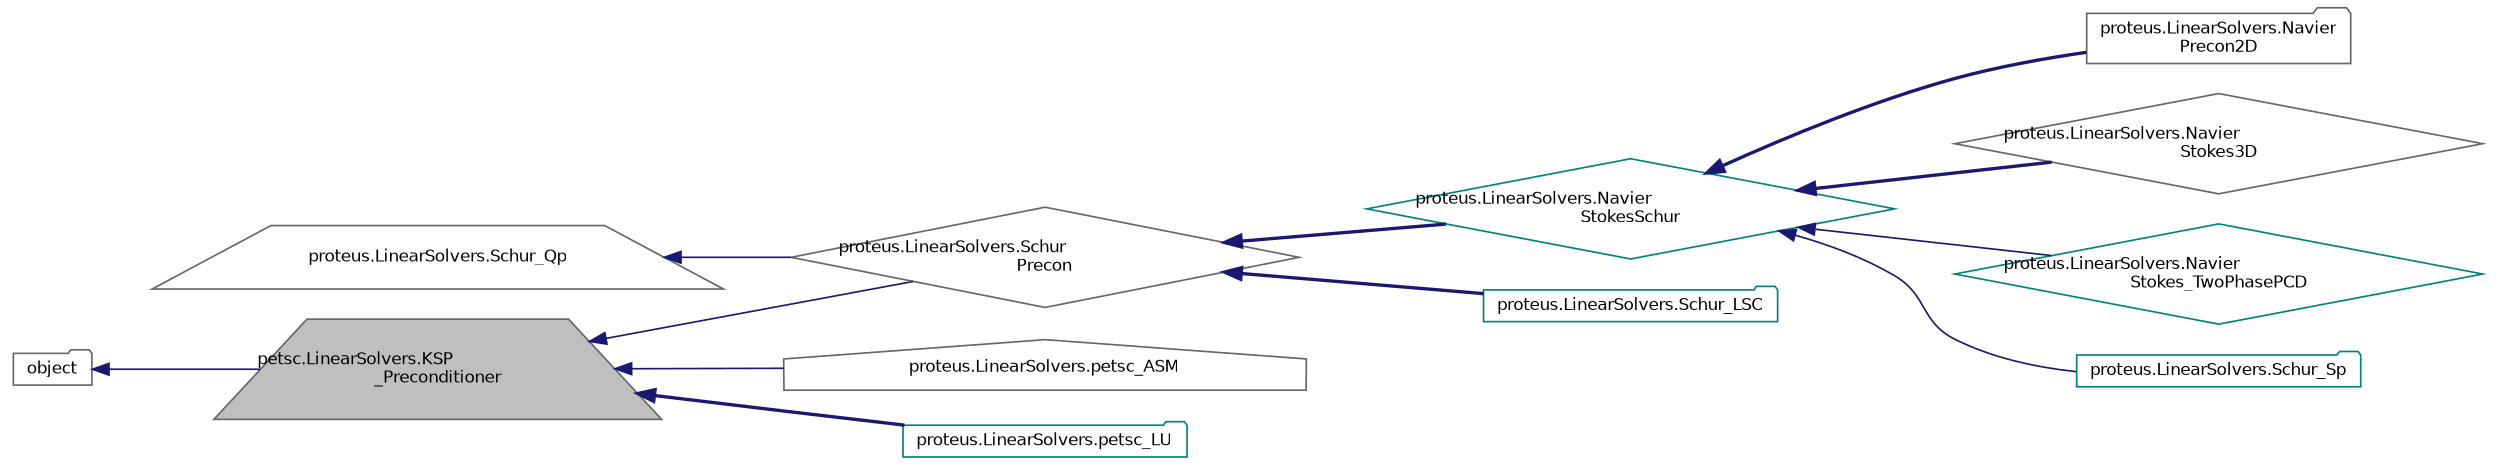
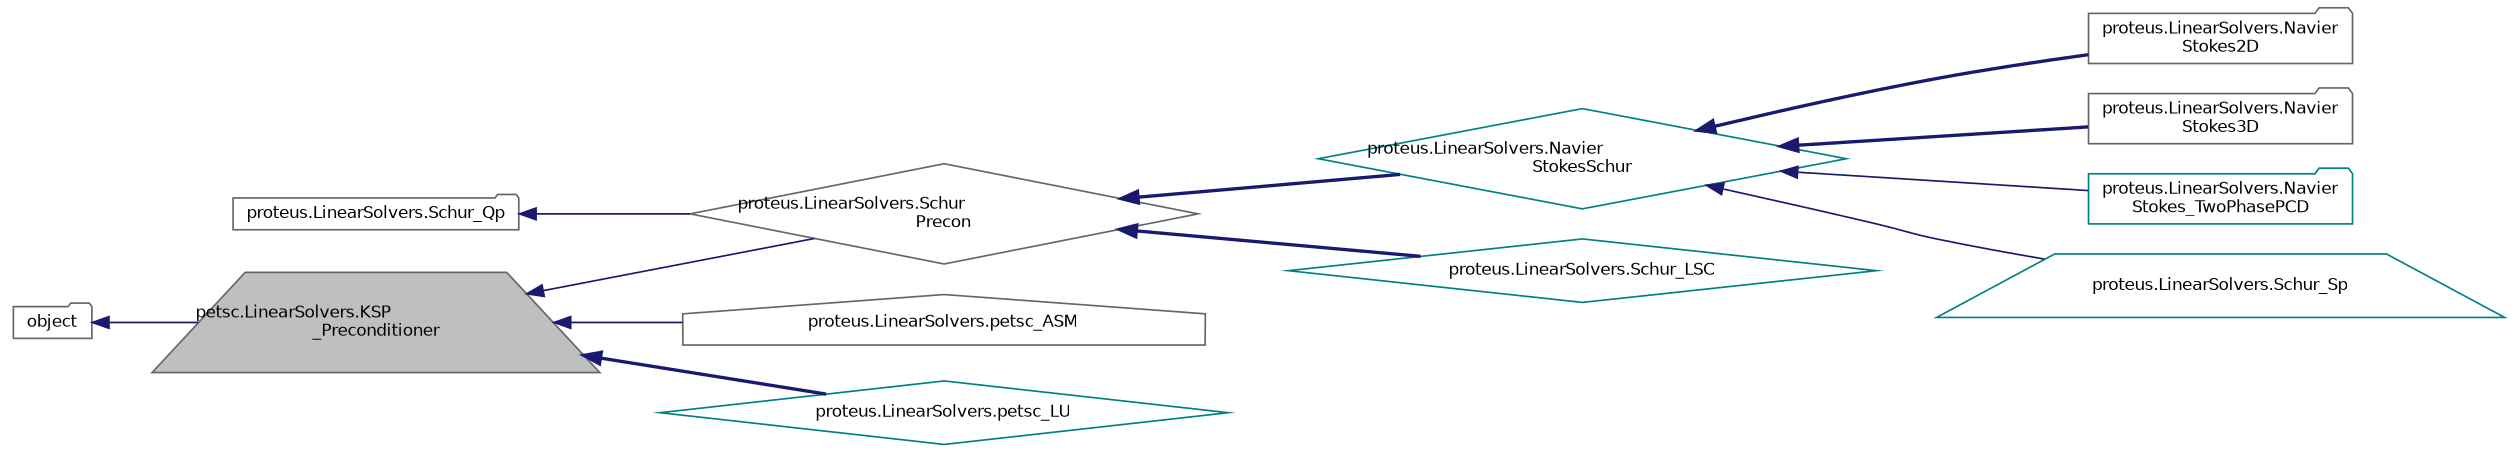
(2219, 38) -> (2221, 38)
(2219, 144) -> (2221, 119)
(438, 257) -> (376, 214)
(2219, 274) -> (2221, 199)
(1631, 306) -> (1582, 271)
(2219, 371) -> (2221, 286)
(1045, 441) -> (944, 413)
